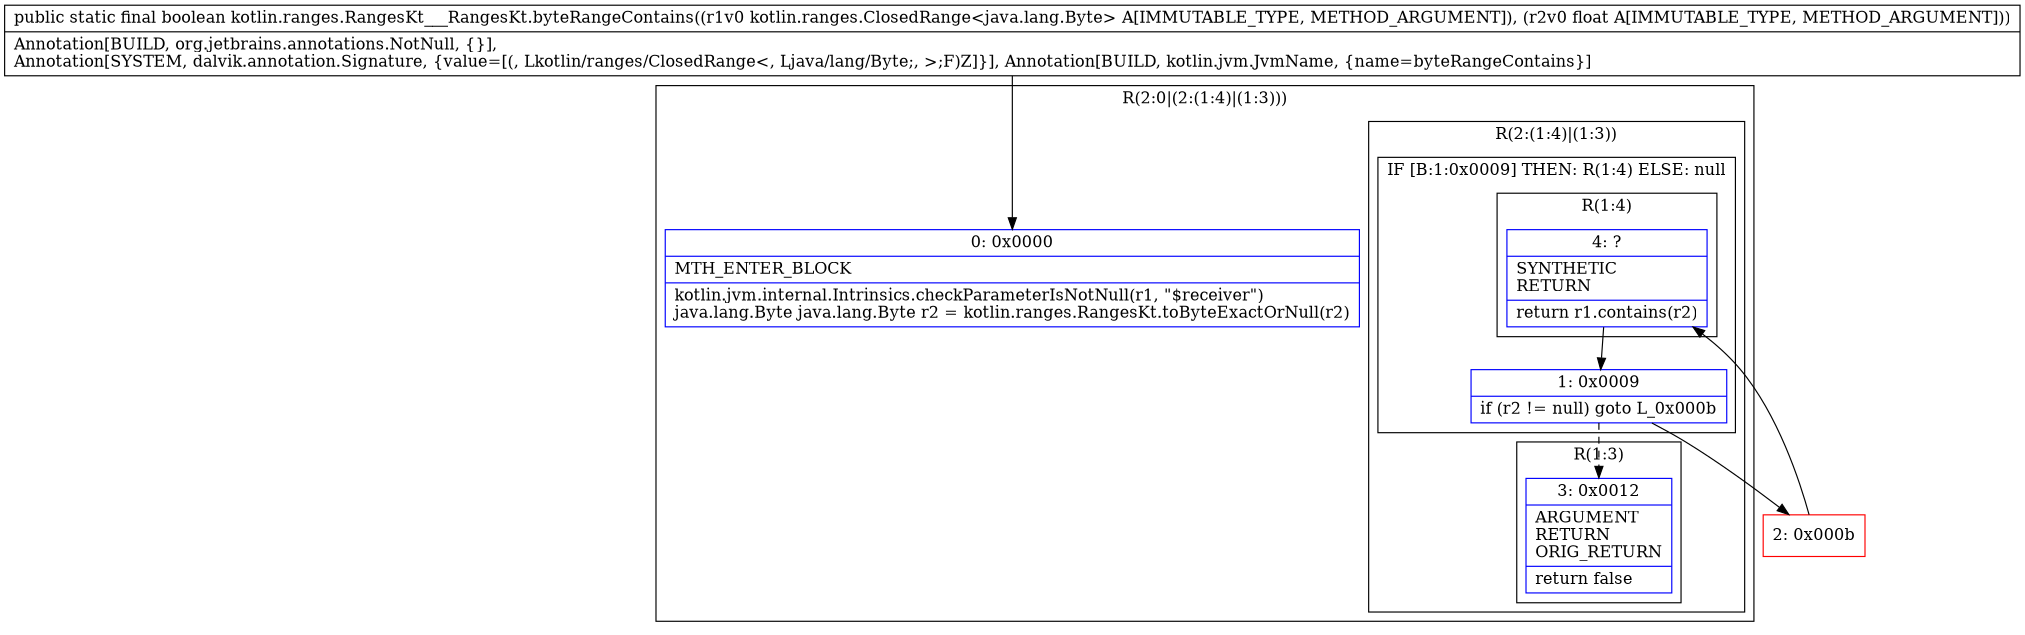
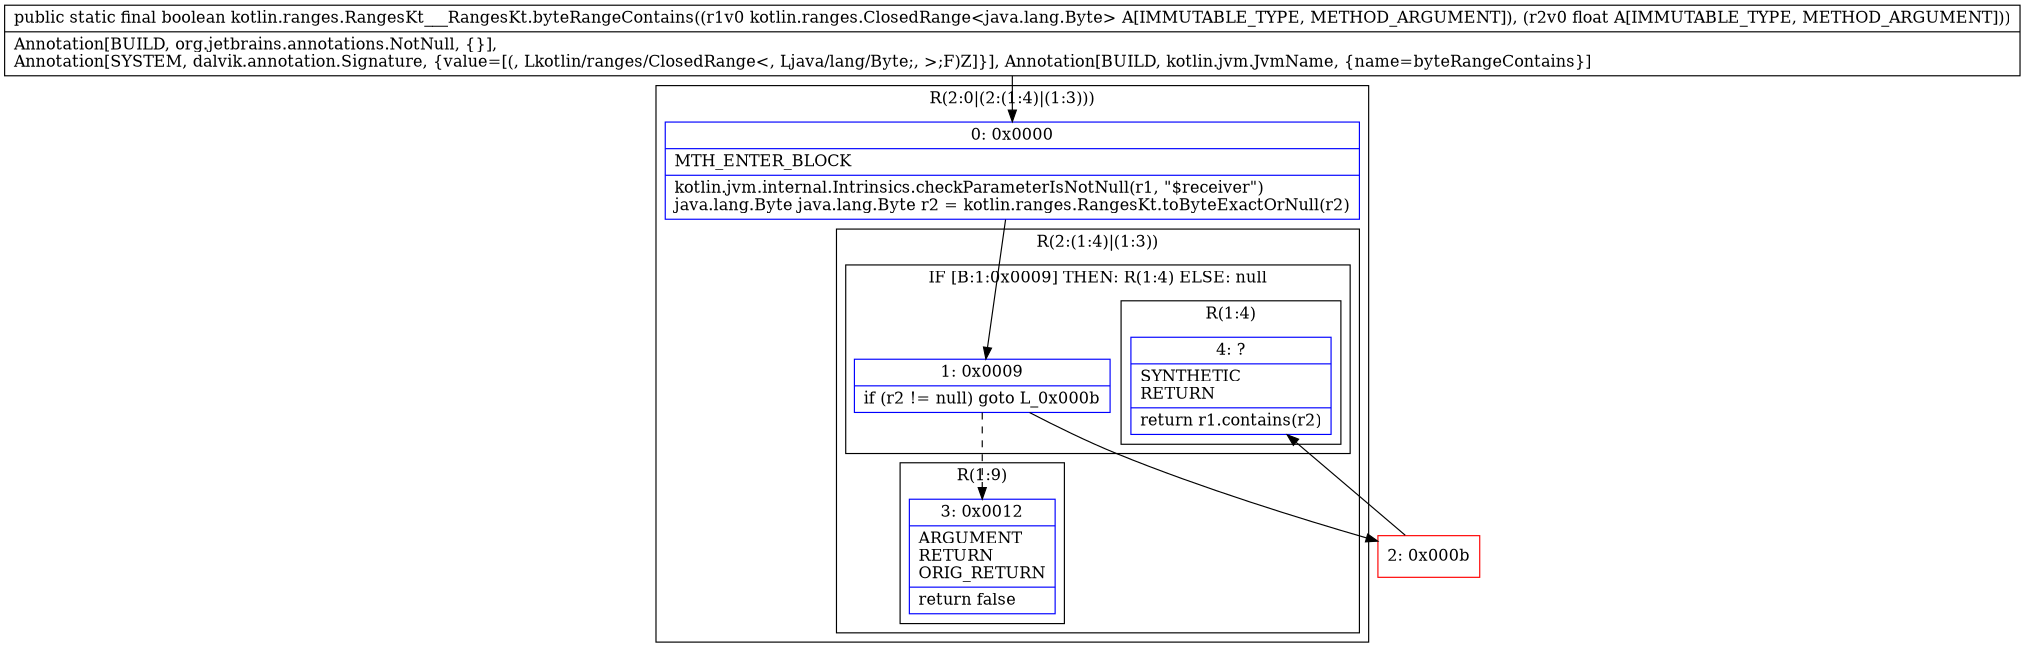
(1602, 344) -> (997, 283)
(1599, 455) -> (982, 476)
